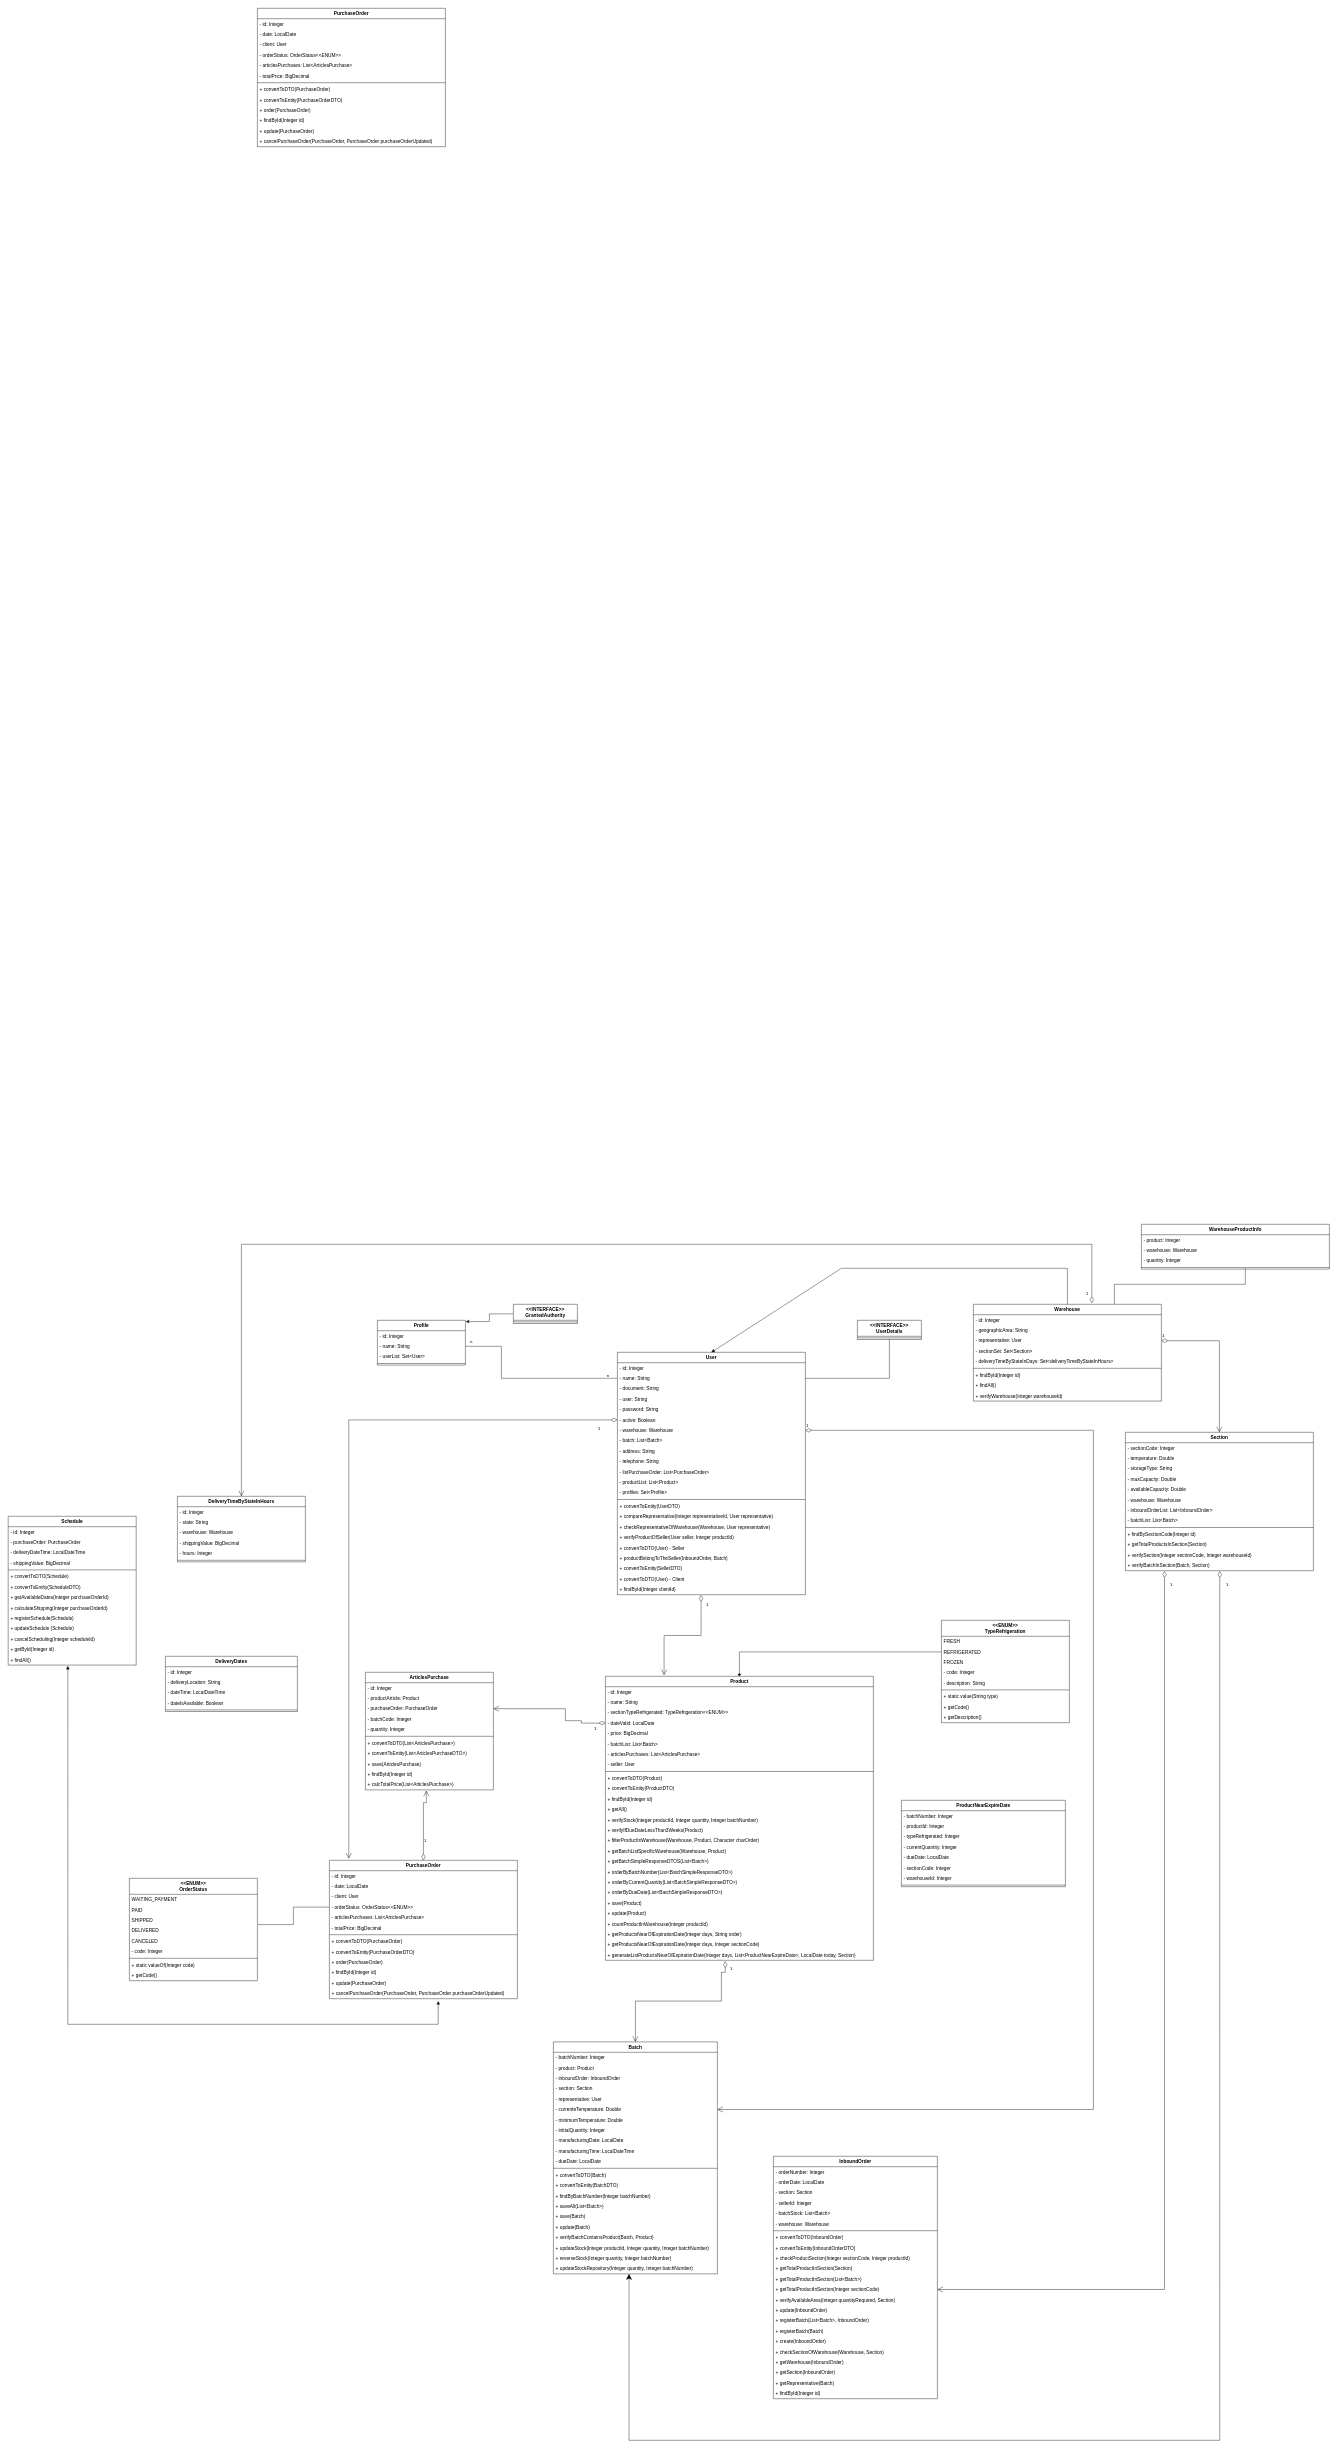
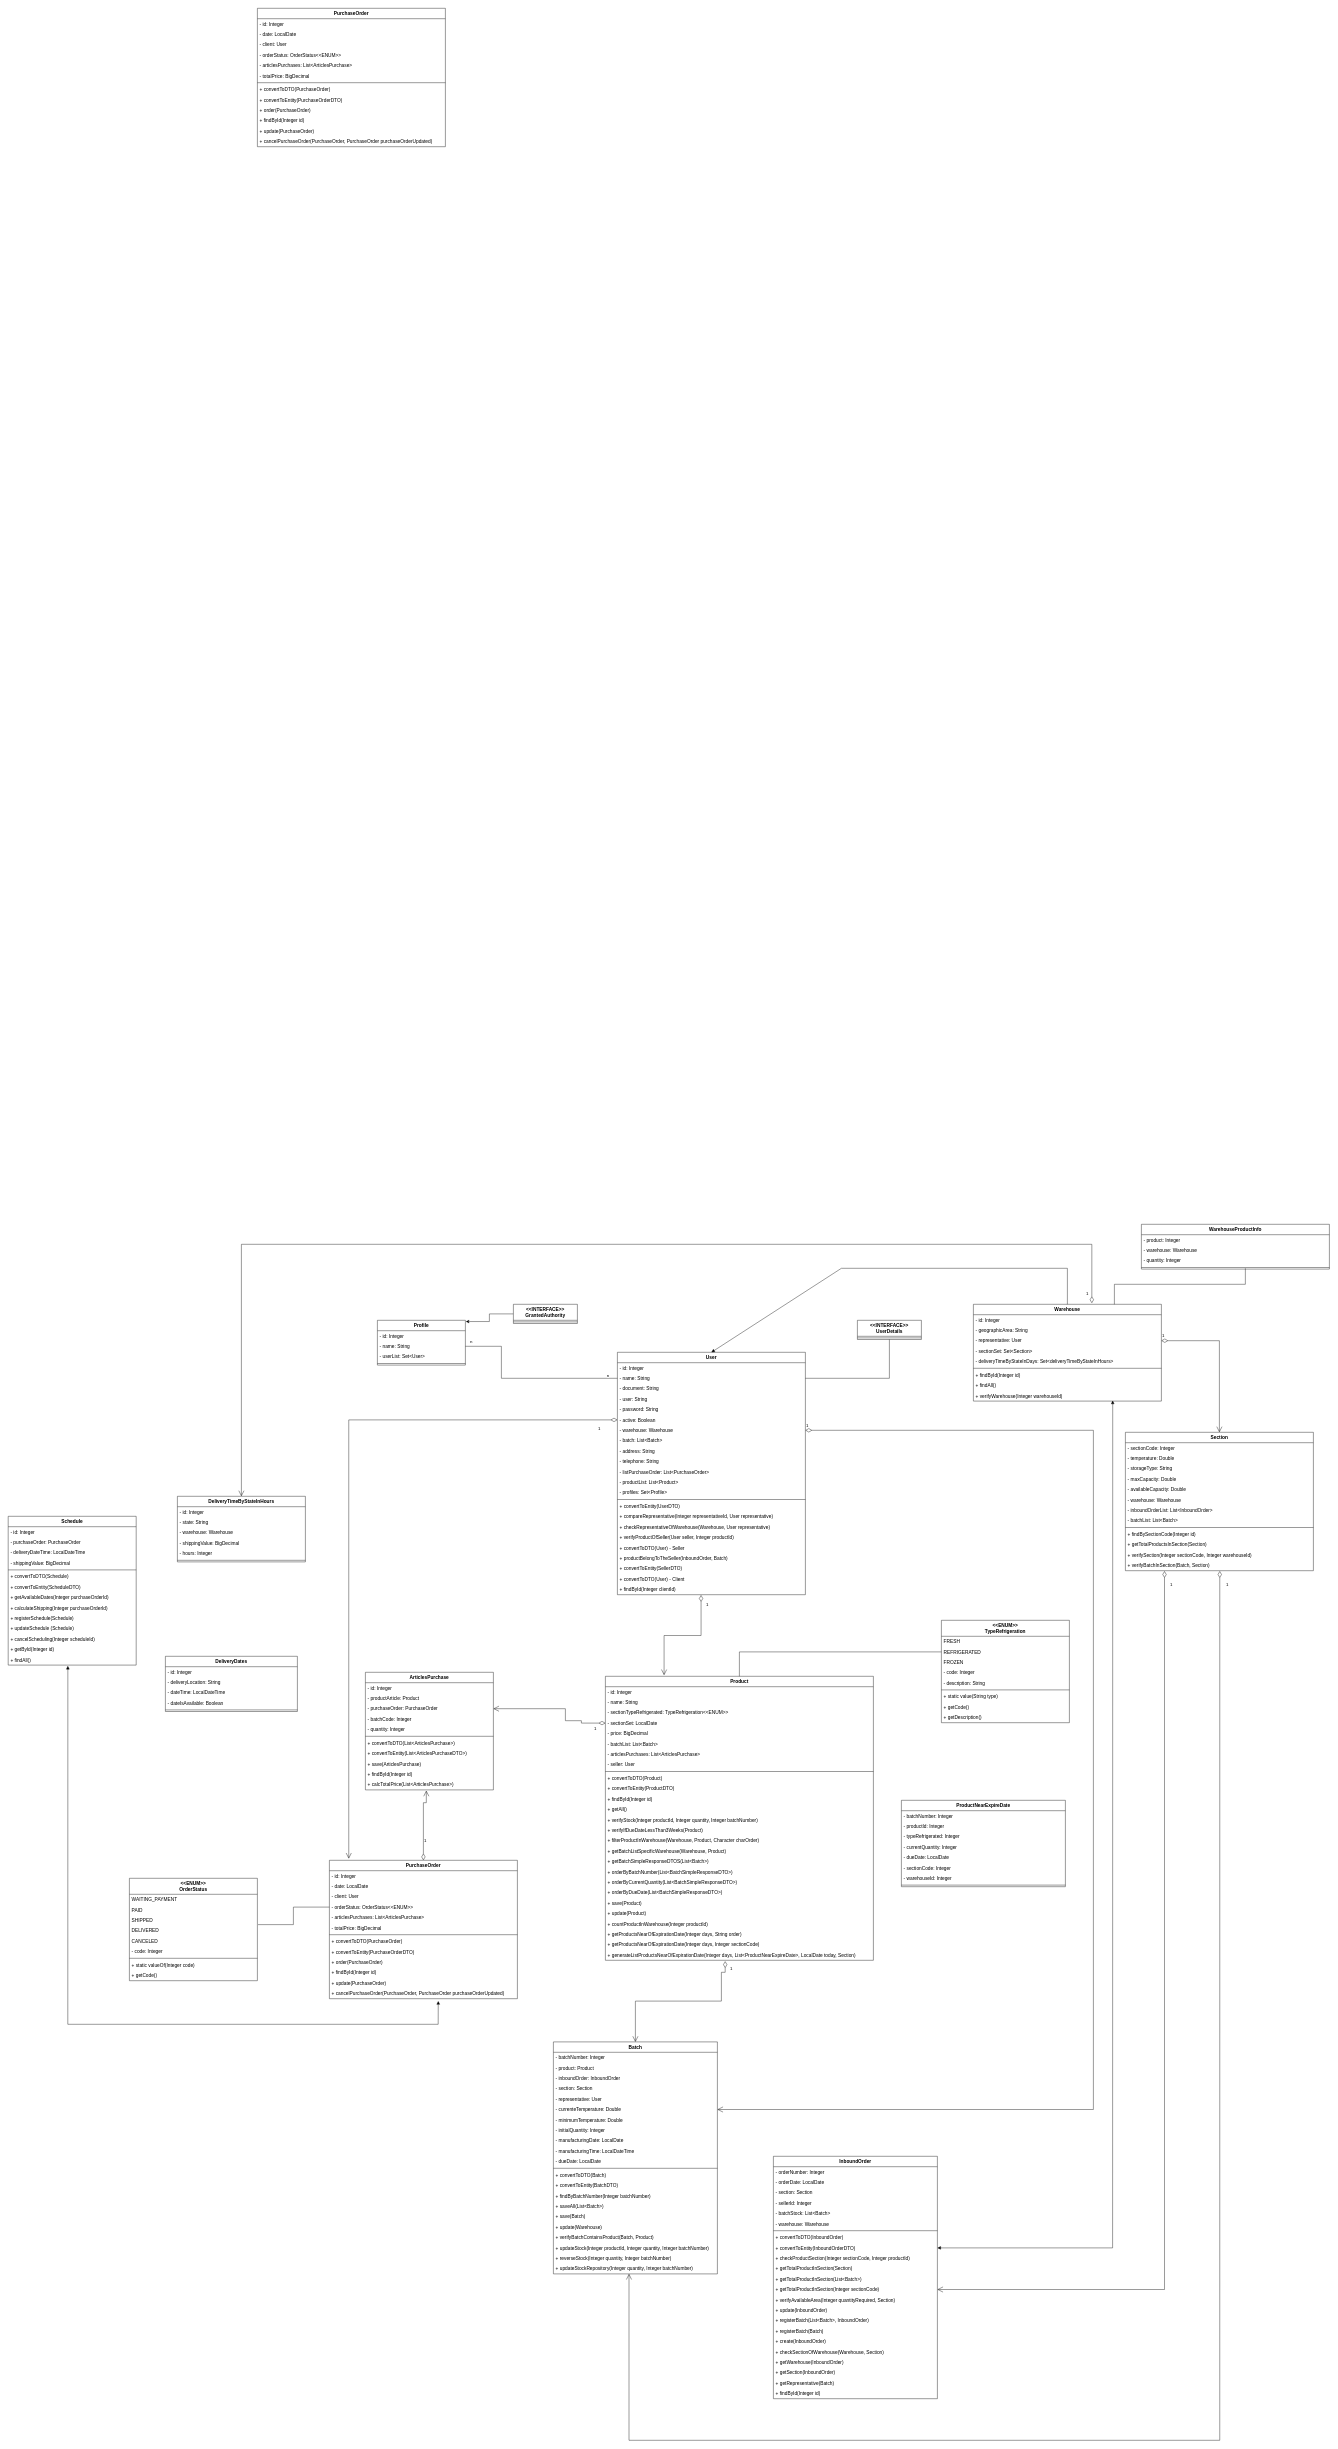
none -> (1113, 1404)
(739, 1672) -> (739, 1673)
(633, 1723) -> (635, 1723)
(575, 2227) -> (581, 2227)
(629, 2279) -> (629, 2278)
